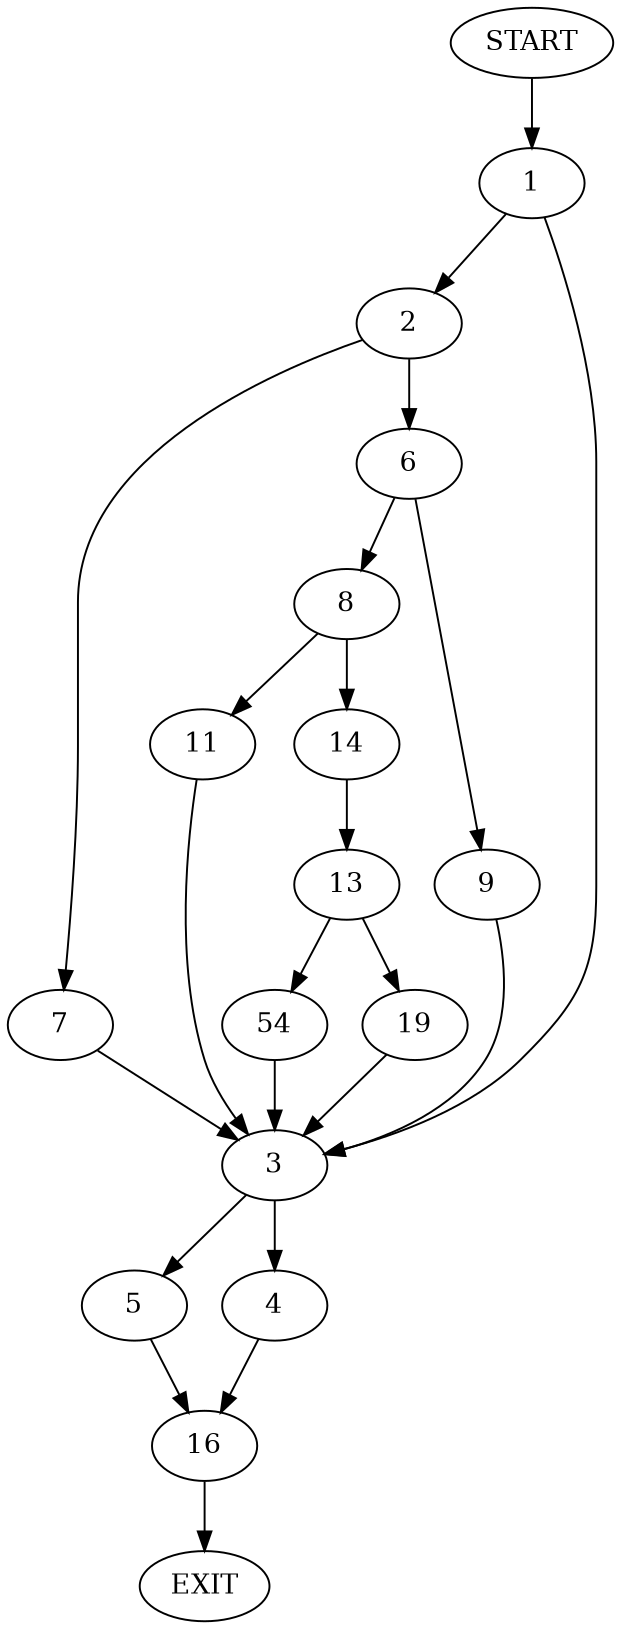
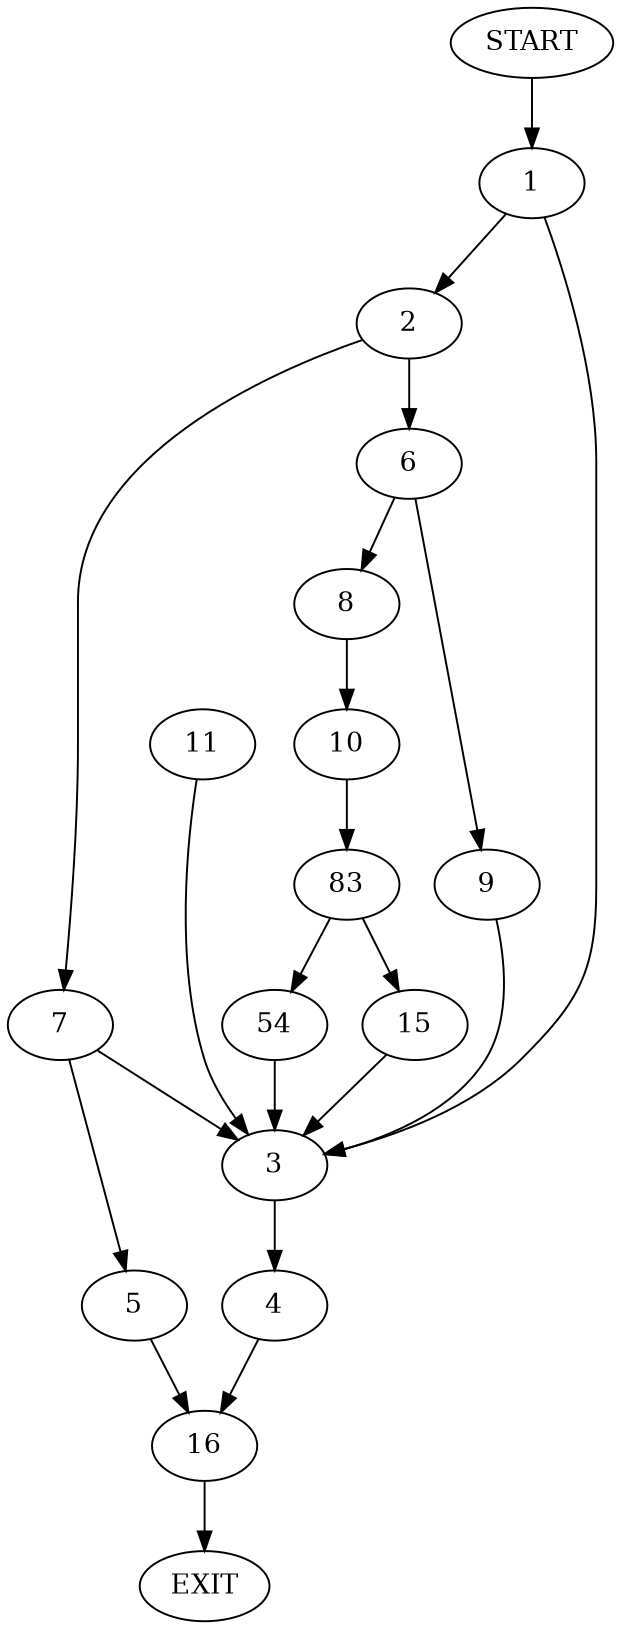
(282, 667) -> none
(347, 744) -> (347, 744)
(347, 885) -> (347, 885)
(415, 1025) -> (415, 1025)
(212, 1228) -> (95, 1156)
